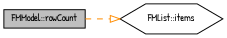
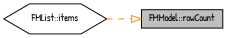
(98, 19) -> (119, 19)
